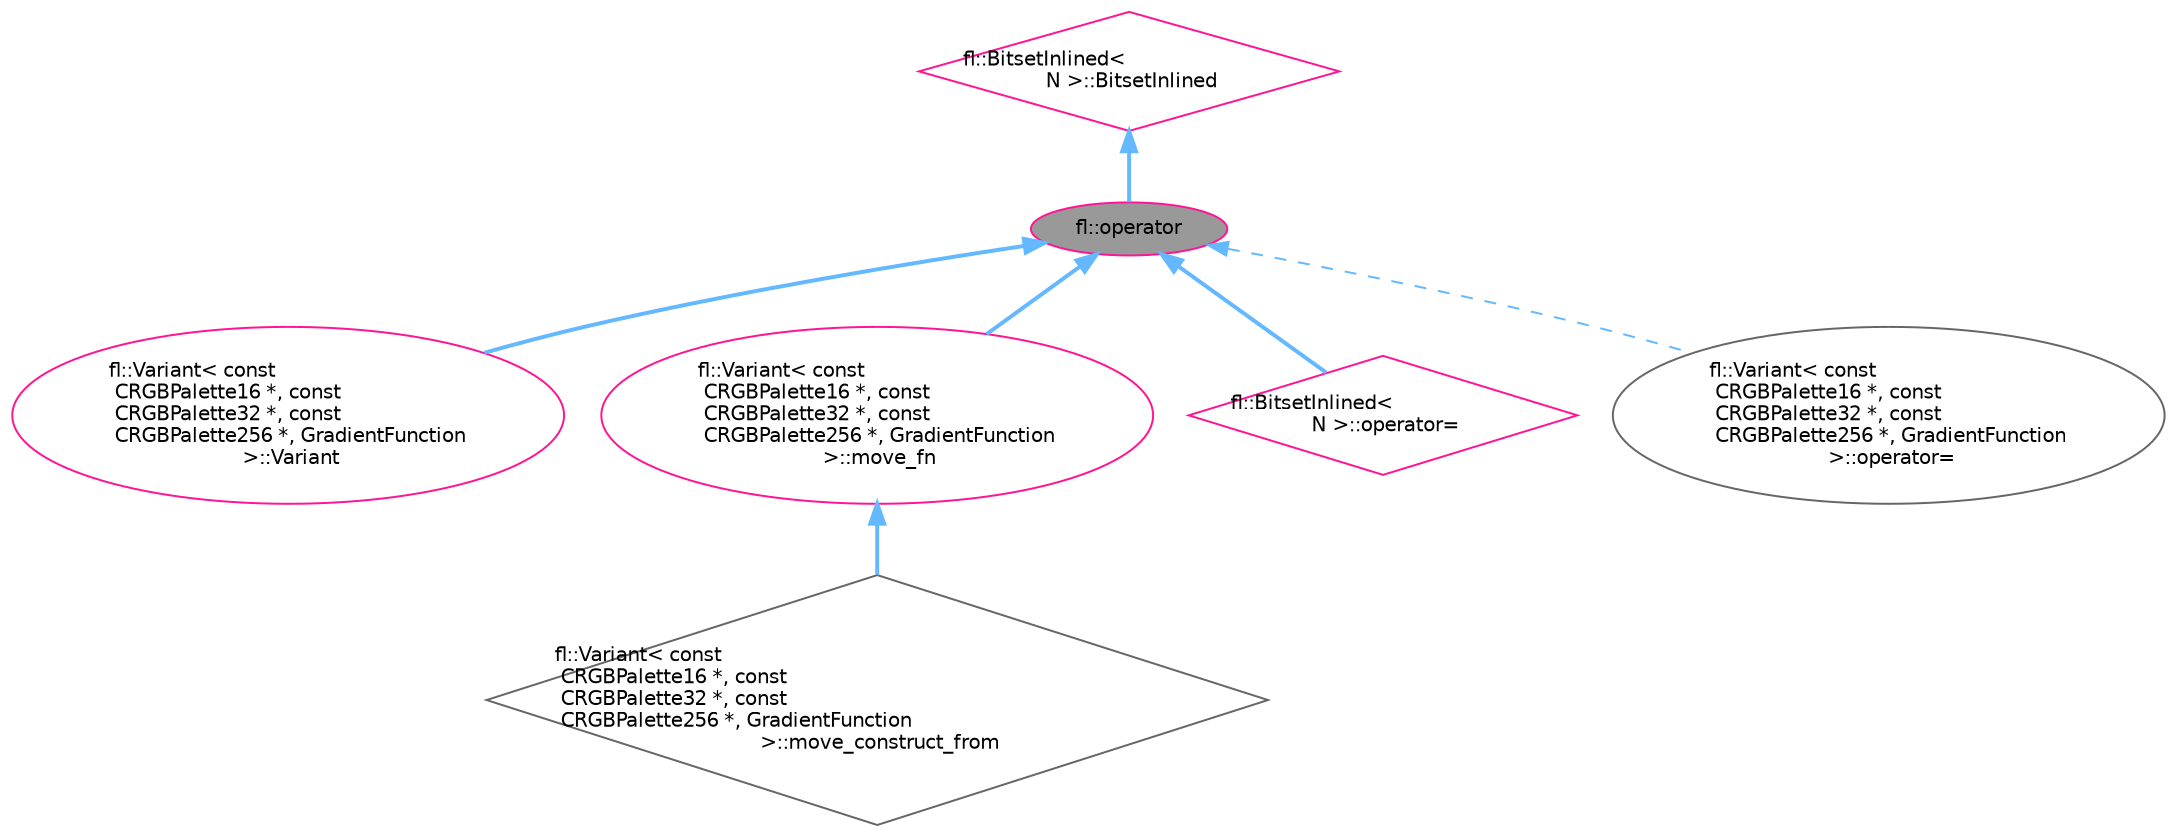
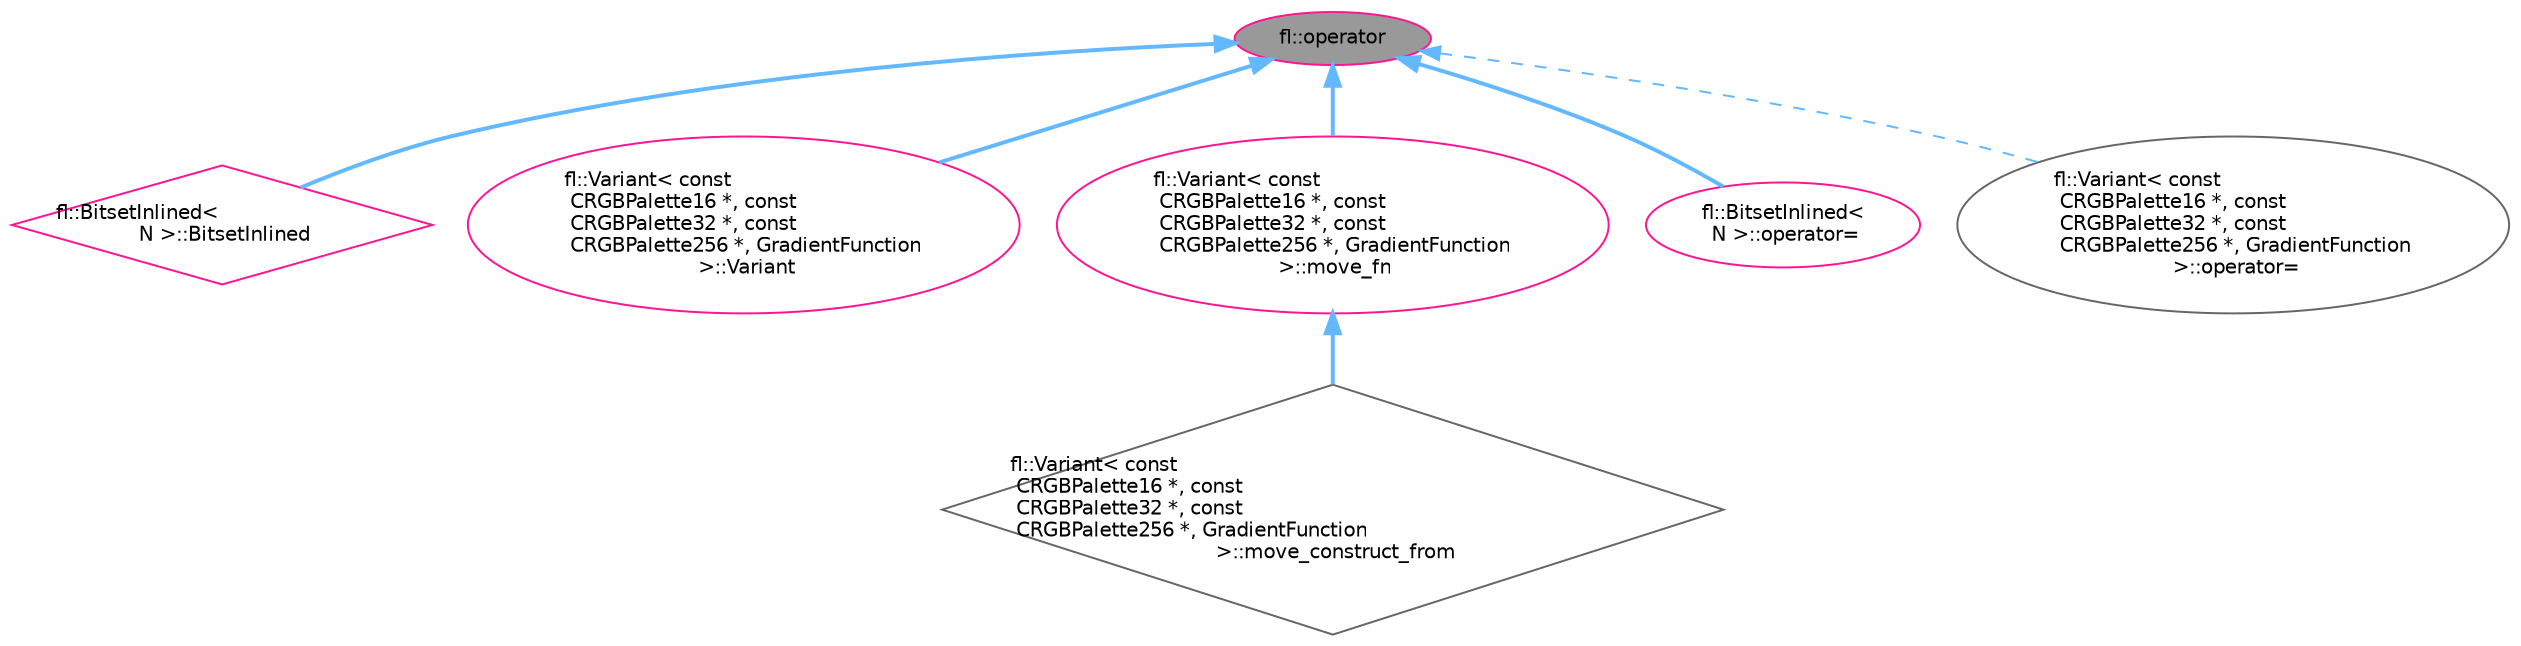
(1129, 177) -> (752, 83)
(1383, 415) -> (1783, 225)
